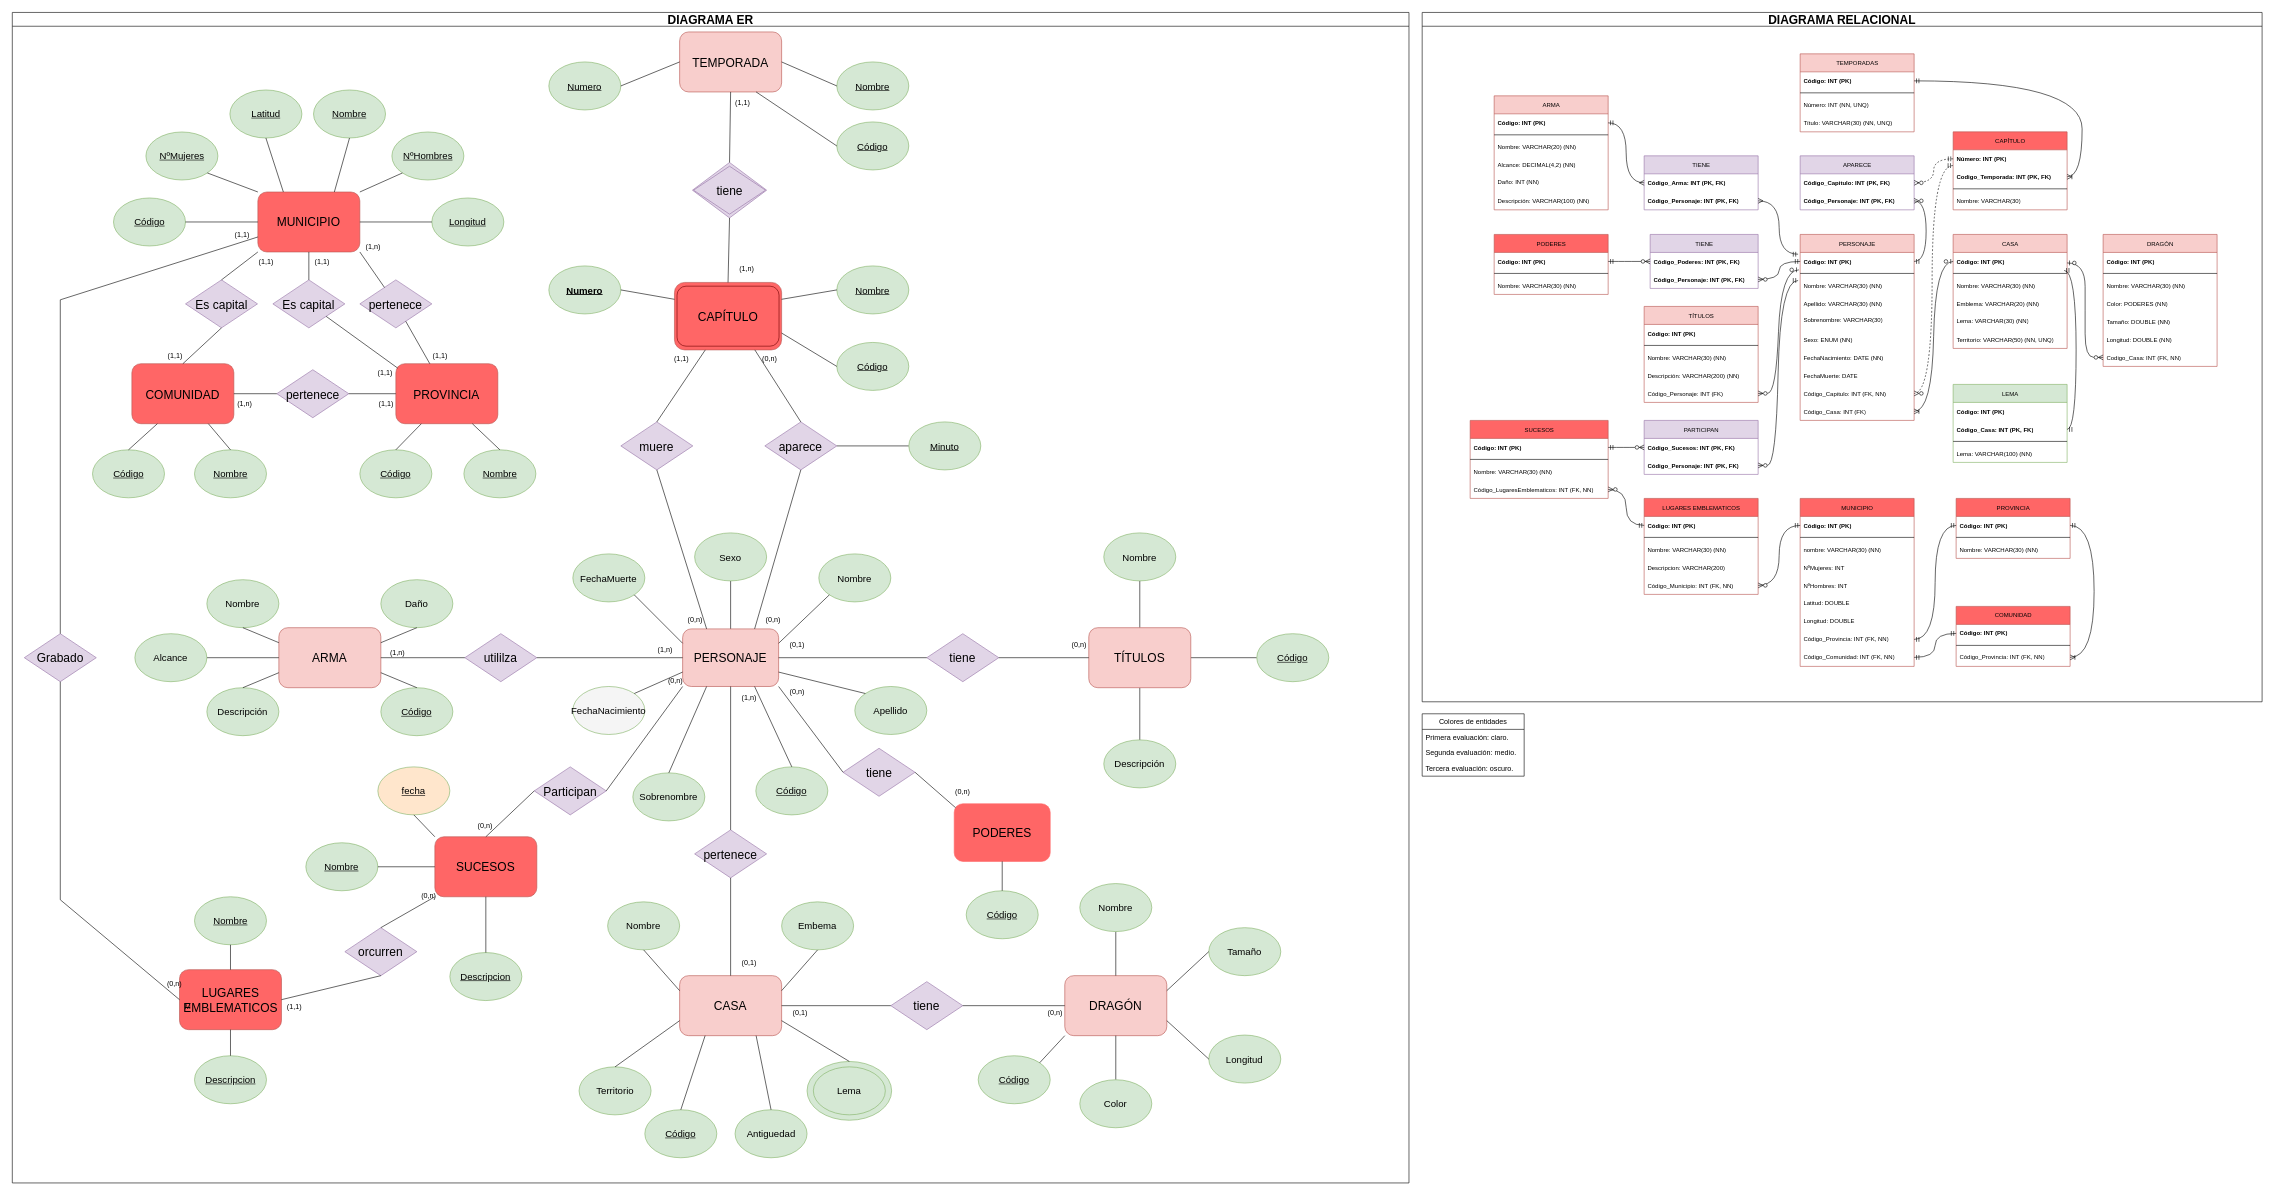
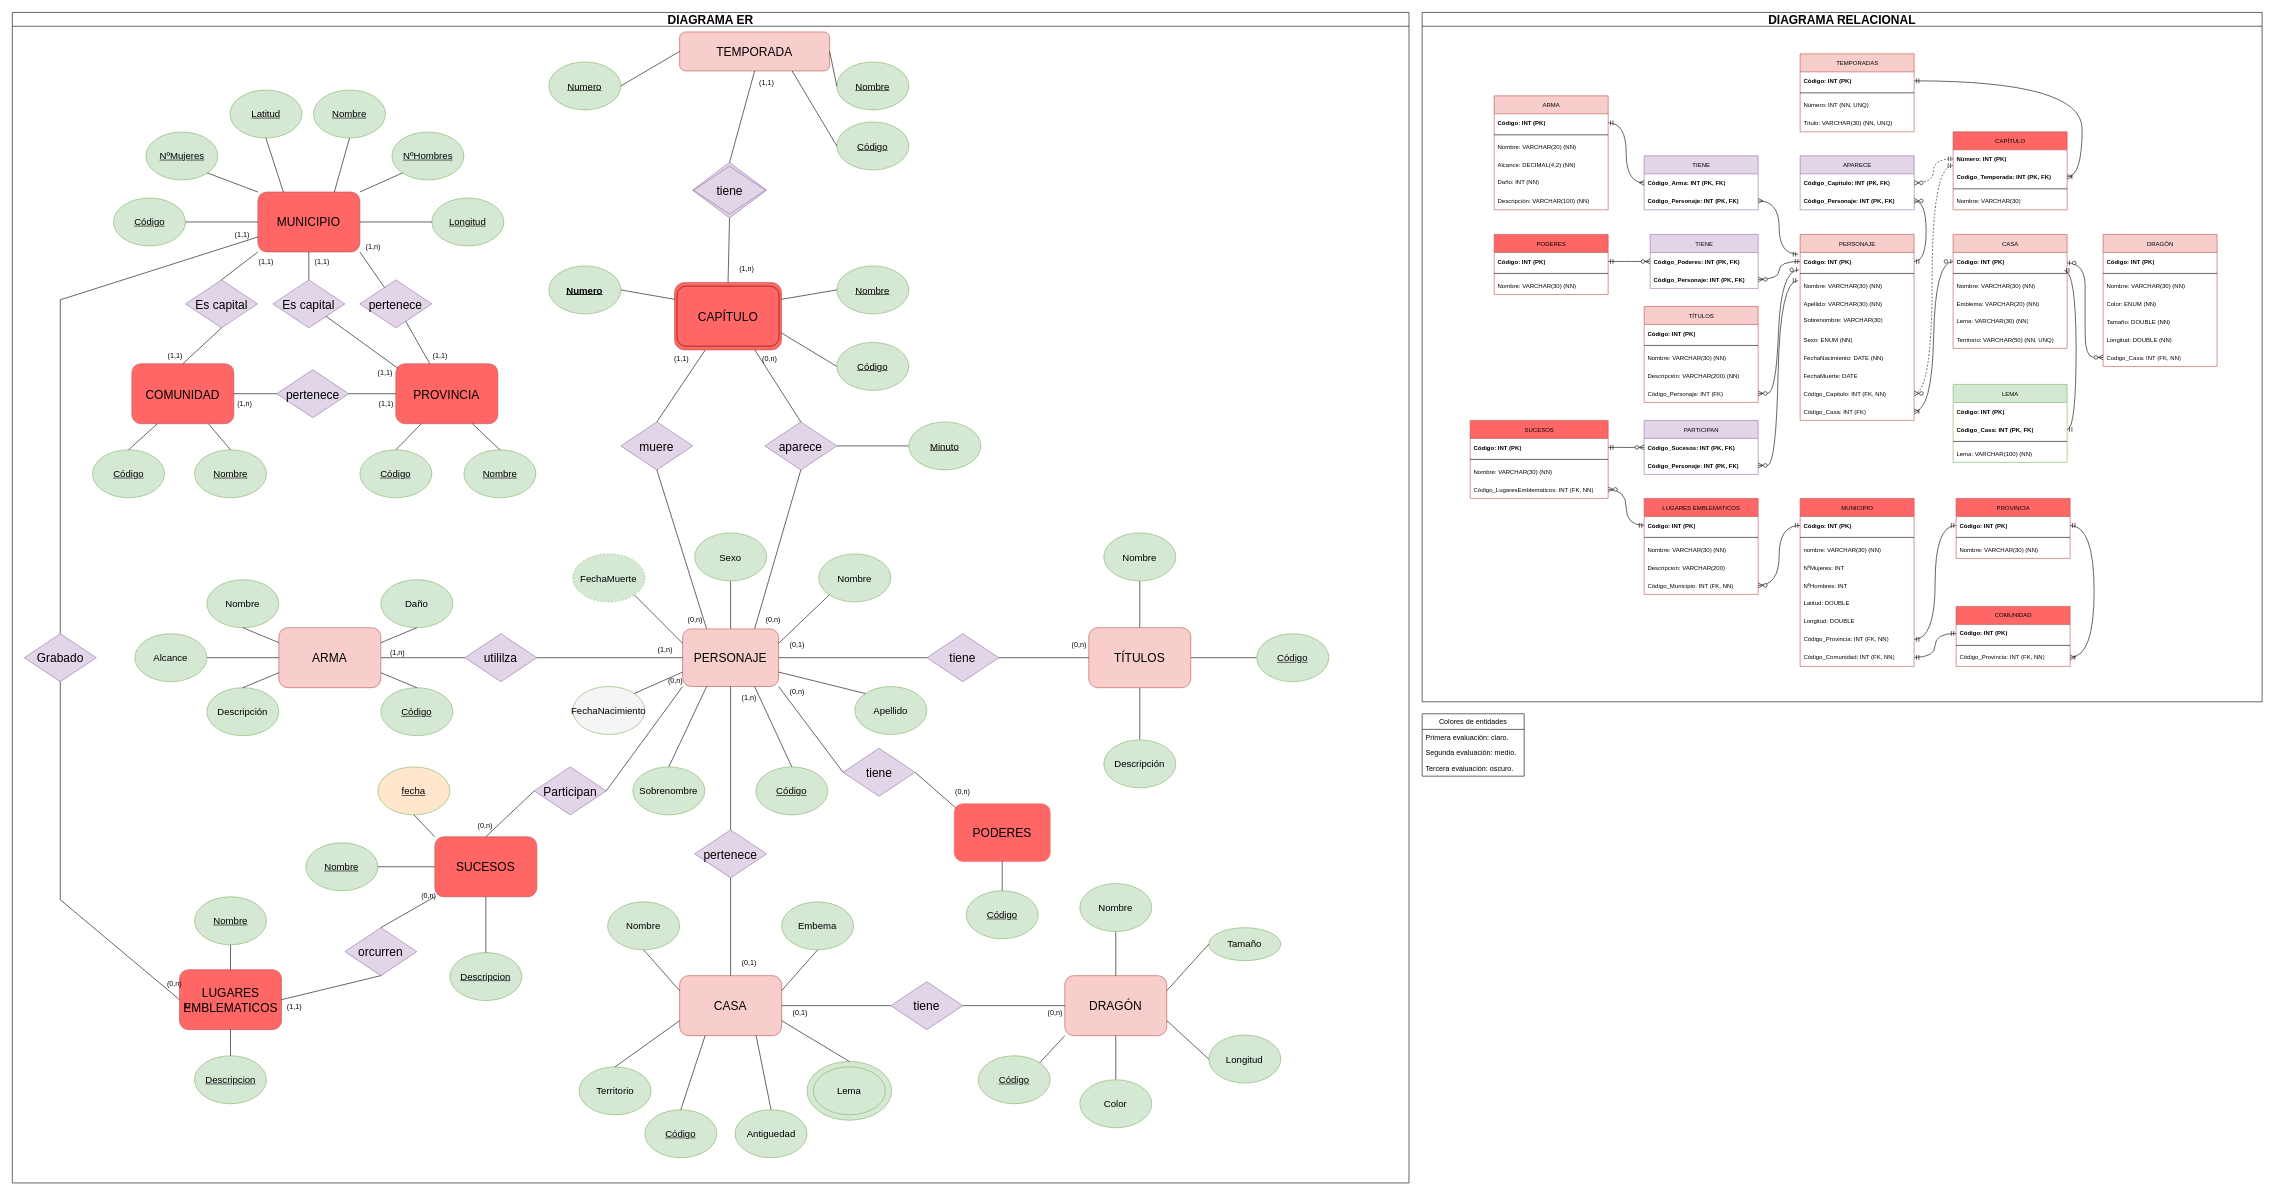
(731, 62) -> (755, 51)
(2136, 303) -> (2131, 303)
(609, 578) -> (609, 578)
(669, 797) -> (669, 791)
(1245, 952) -> (1245, 944)
